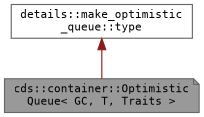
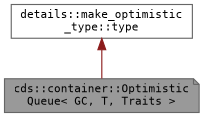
(102, 21) -> (102, 21)
